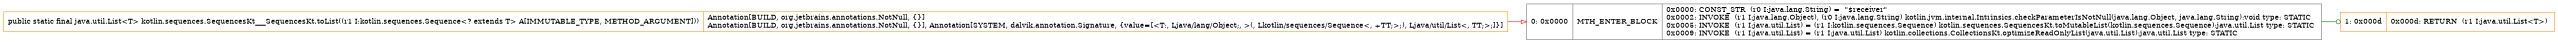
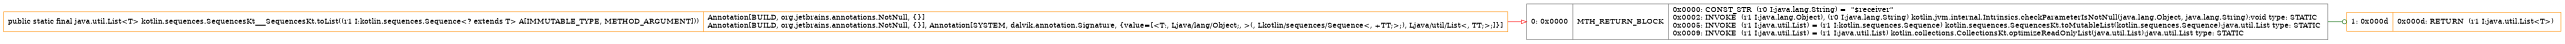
(1618, 22) -> (1621, 22)
